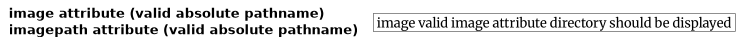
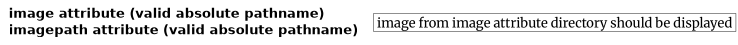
(554, 22) -> (555, 22)
